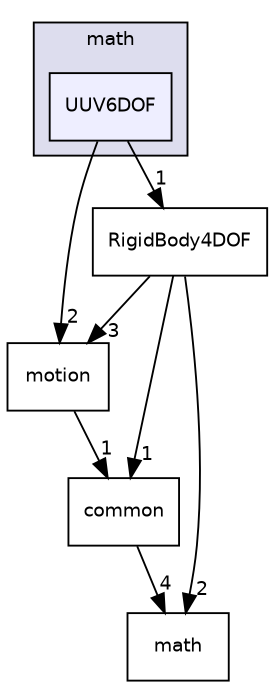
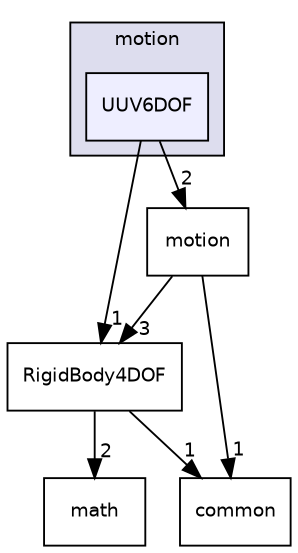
(111, 40) -> (147, 40)
(125, 303) -> (152, 302)
(147, 571) -> none
